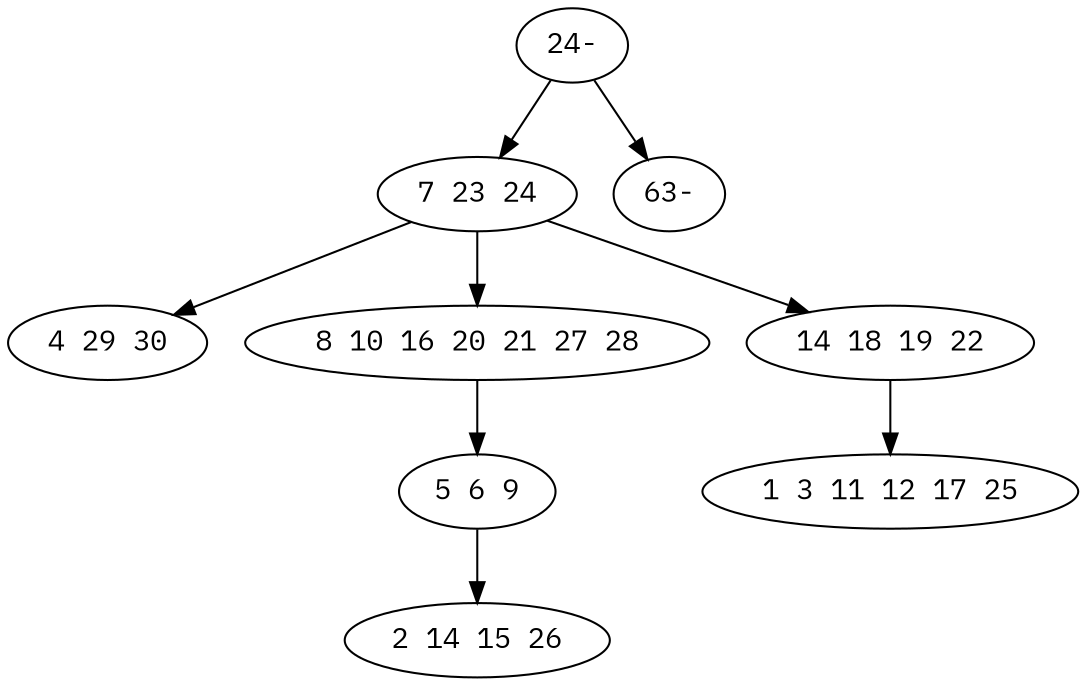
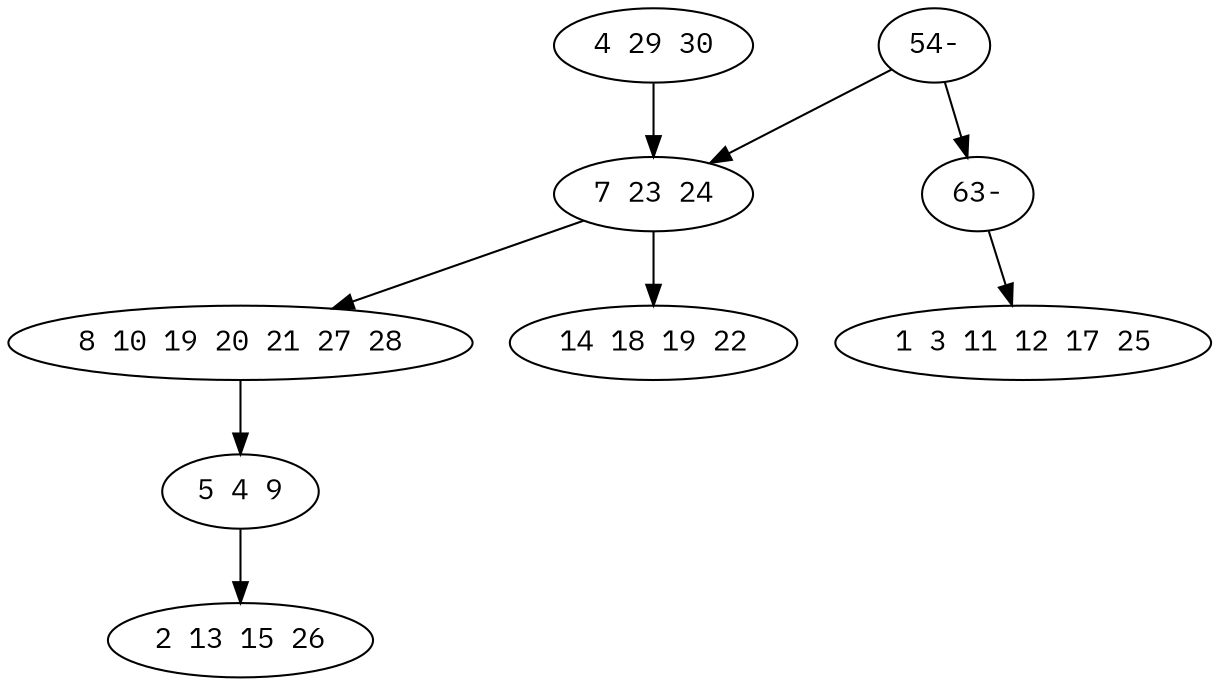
(572, 45) -> (934, 45)
(302, 265) -> (654, 110)
(477, 343) -> (240, 343)
(890, 407) -> (997, 258)
(477, 492) -> (240, 492)
(477, 640) -> (240, 640)
